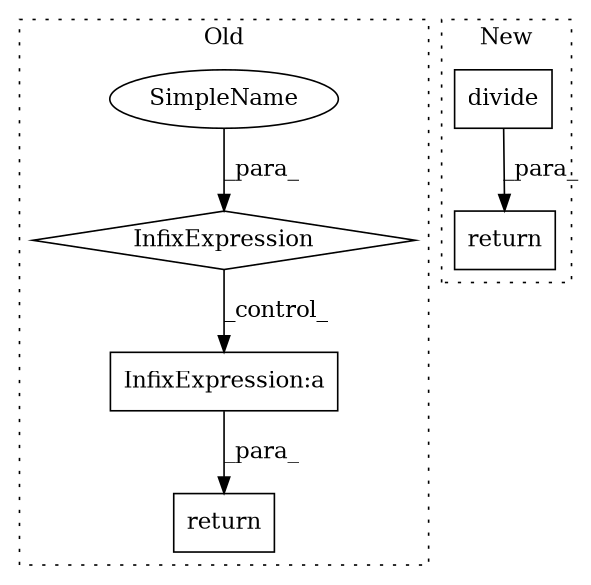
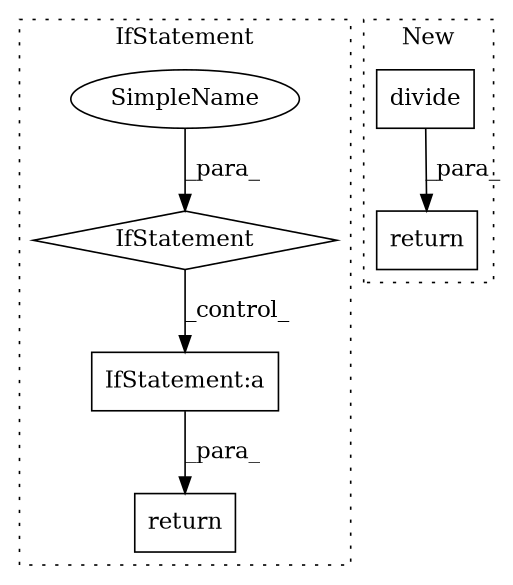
(224, 38) -> (185, 38)
(224, 240) -> (185, 240)
(224, 382) -> (185, 382)
